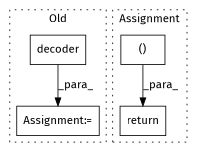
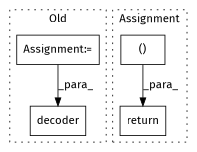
(58, 81) -> (58, 81)
